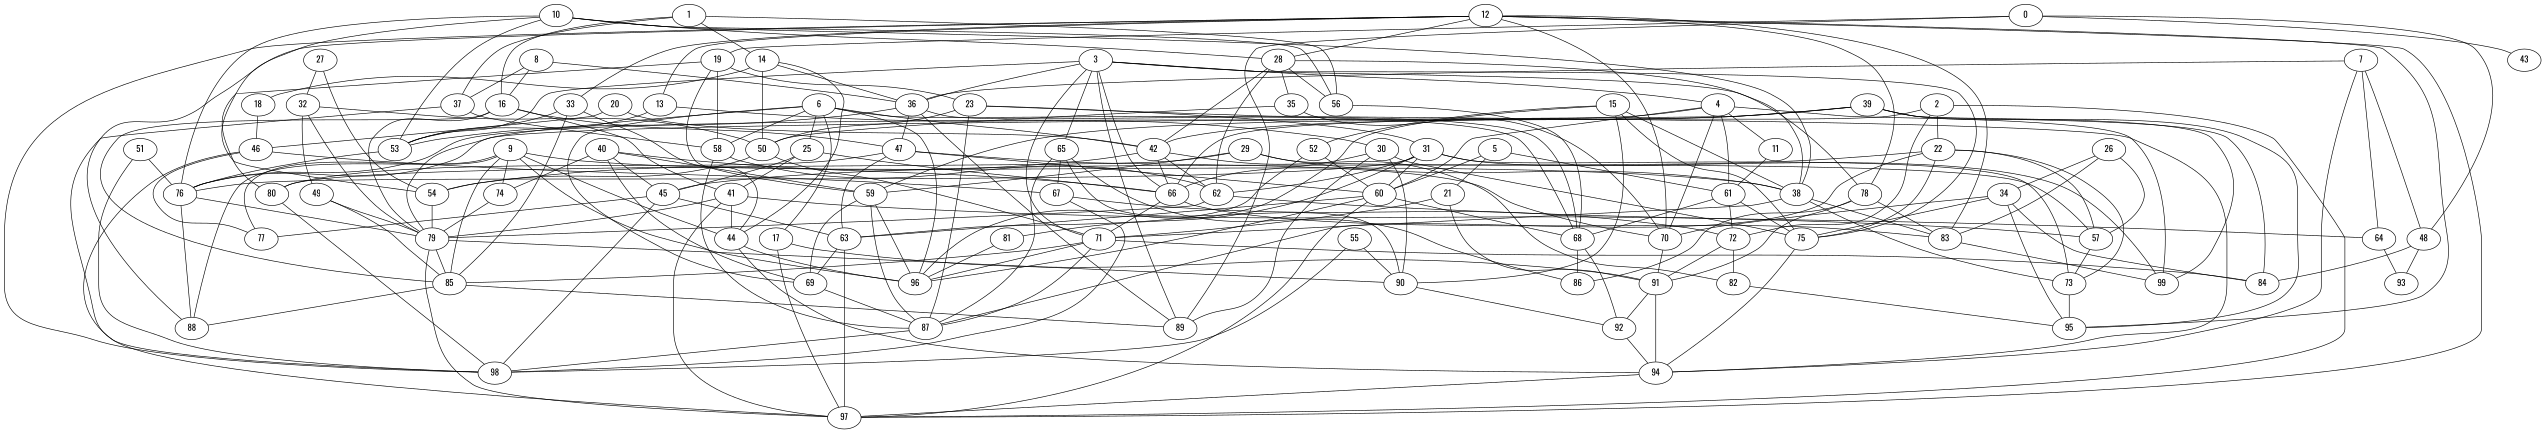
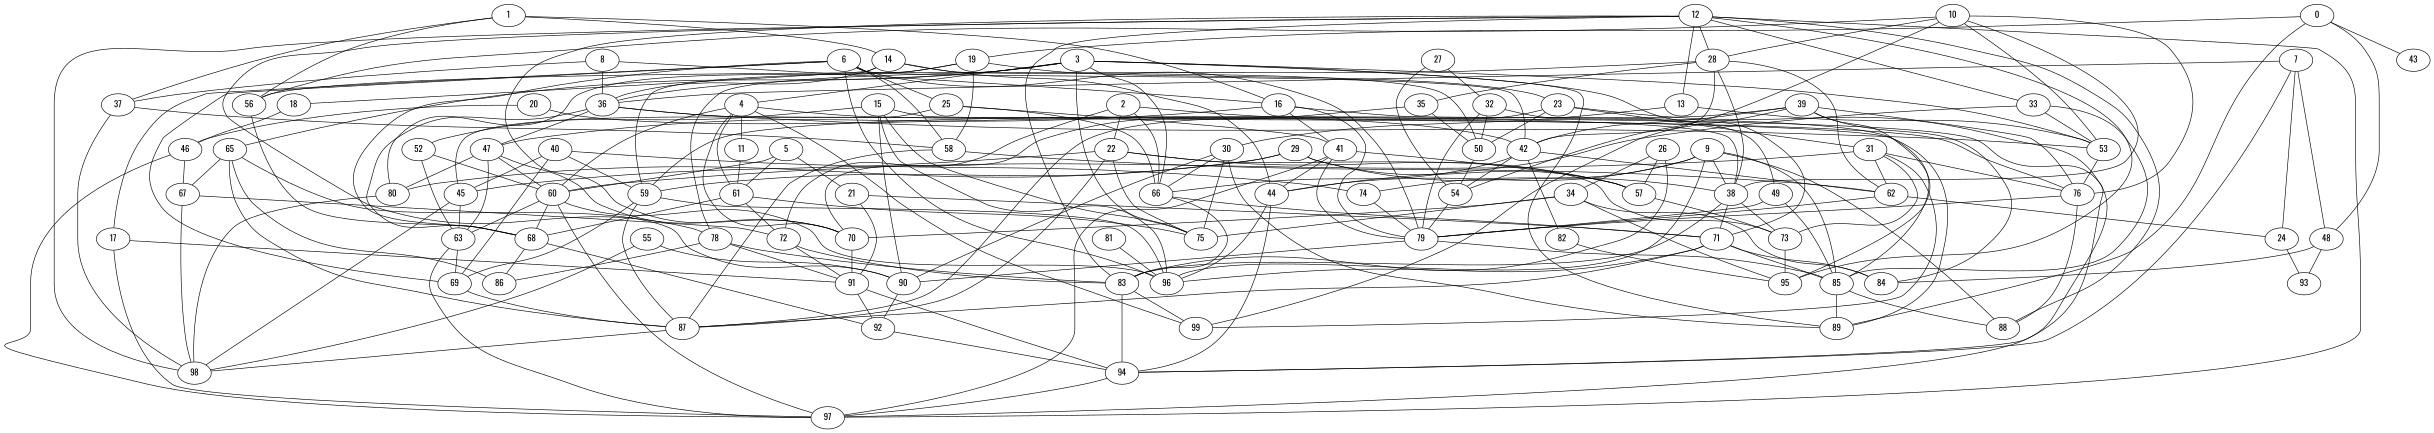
(140, 150) -> none
(887, 172) -> none
(930, 192) -> none
(1223, 217) -> none
(261, 239) -> none
(2379, 239) -> (2282, 239)
(1733, 266) -> (950, 274)
(1736, 313) -> (1122, 328)
(487, 389) -> none
